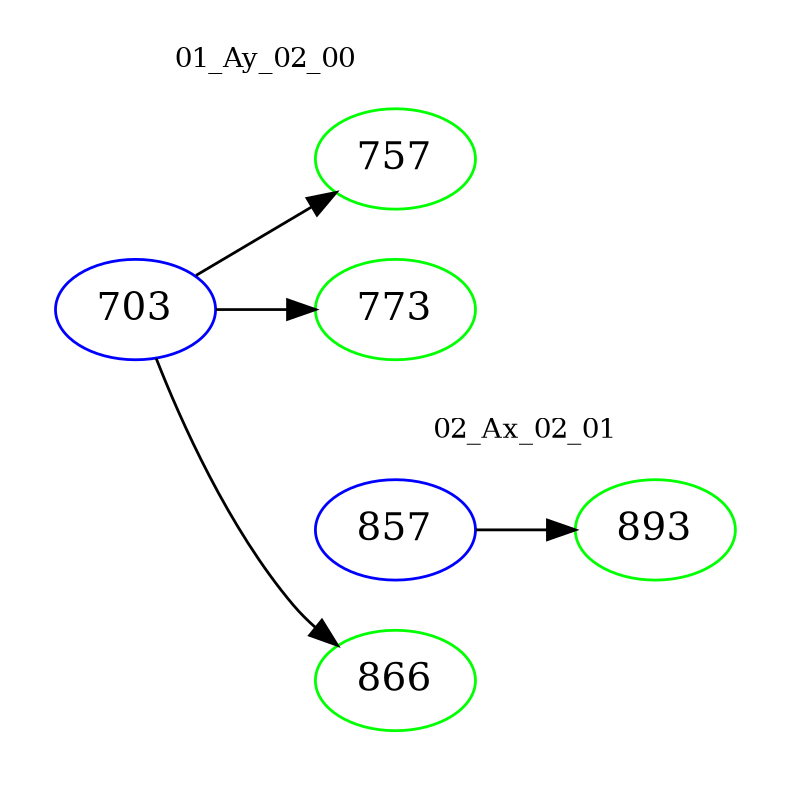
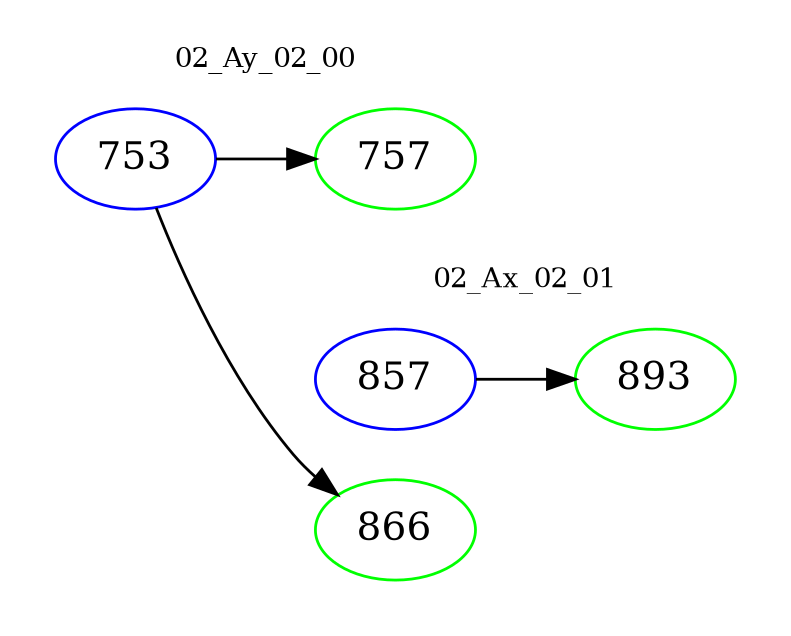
(265, 60) -> (265, 60)
(136, 310) -> (136, 159)
(395, 310) -> none
